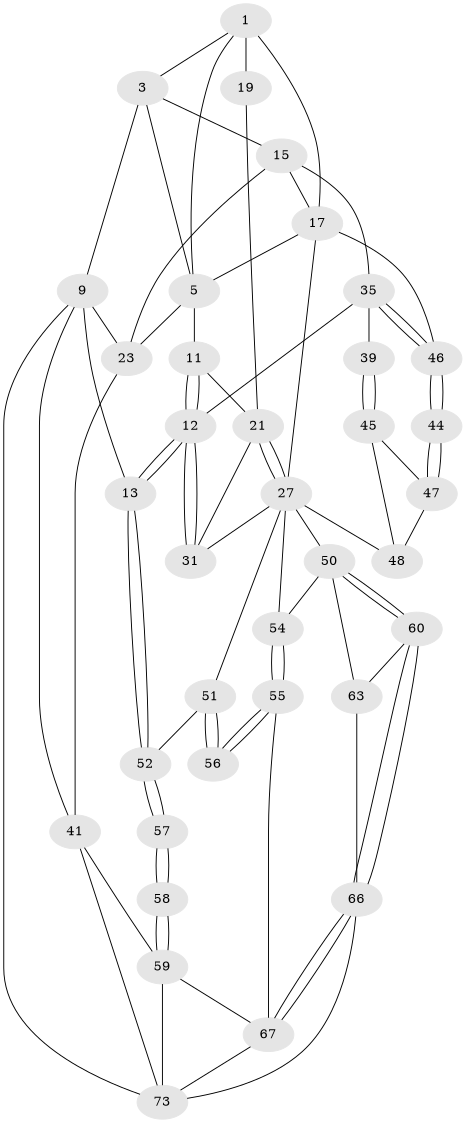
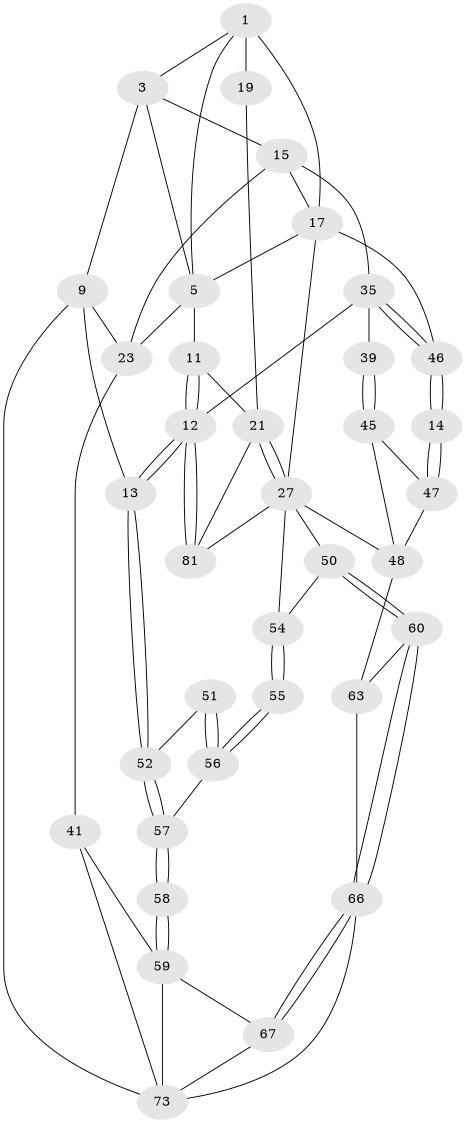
(437, 426) -> (437, 426)
(39, 560) -> none
(191, 561) -> (191, 561)
(248, 595) -> none
(343, 629) -> (377, 629)
none -> (188, 798)
(269, 865) -> none
